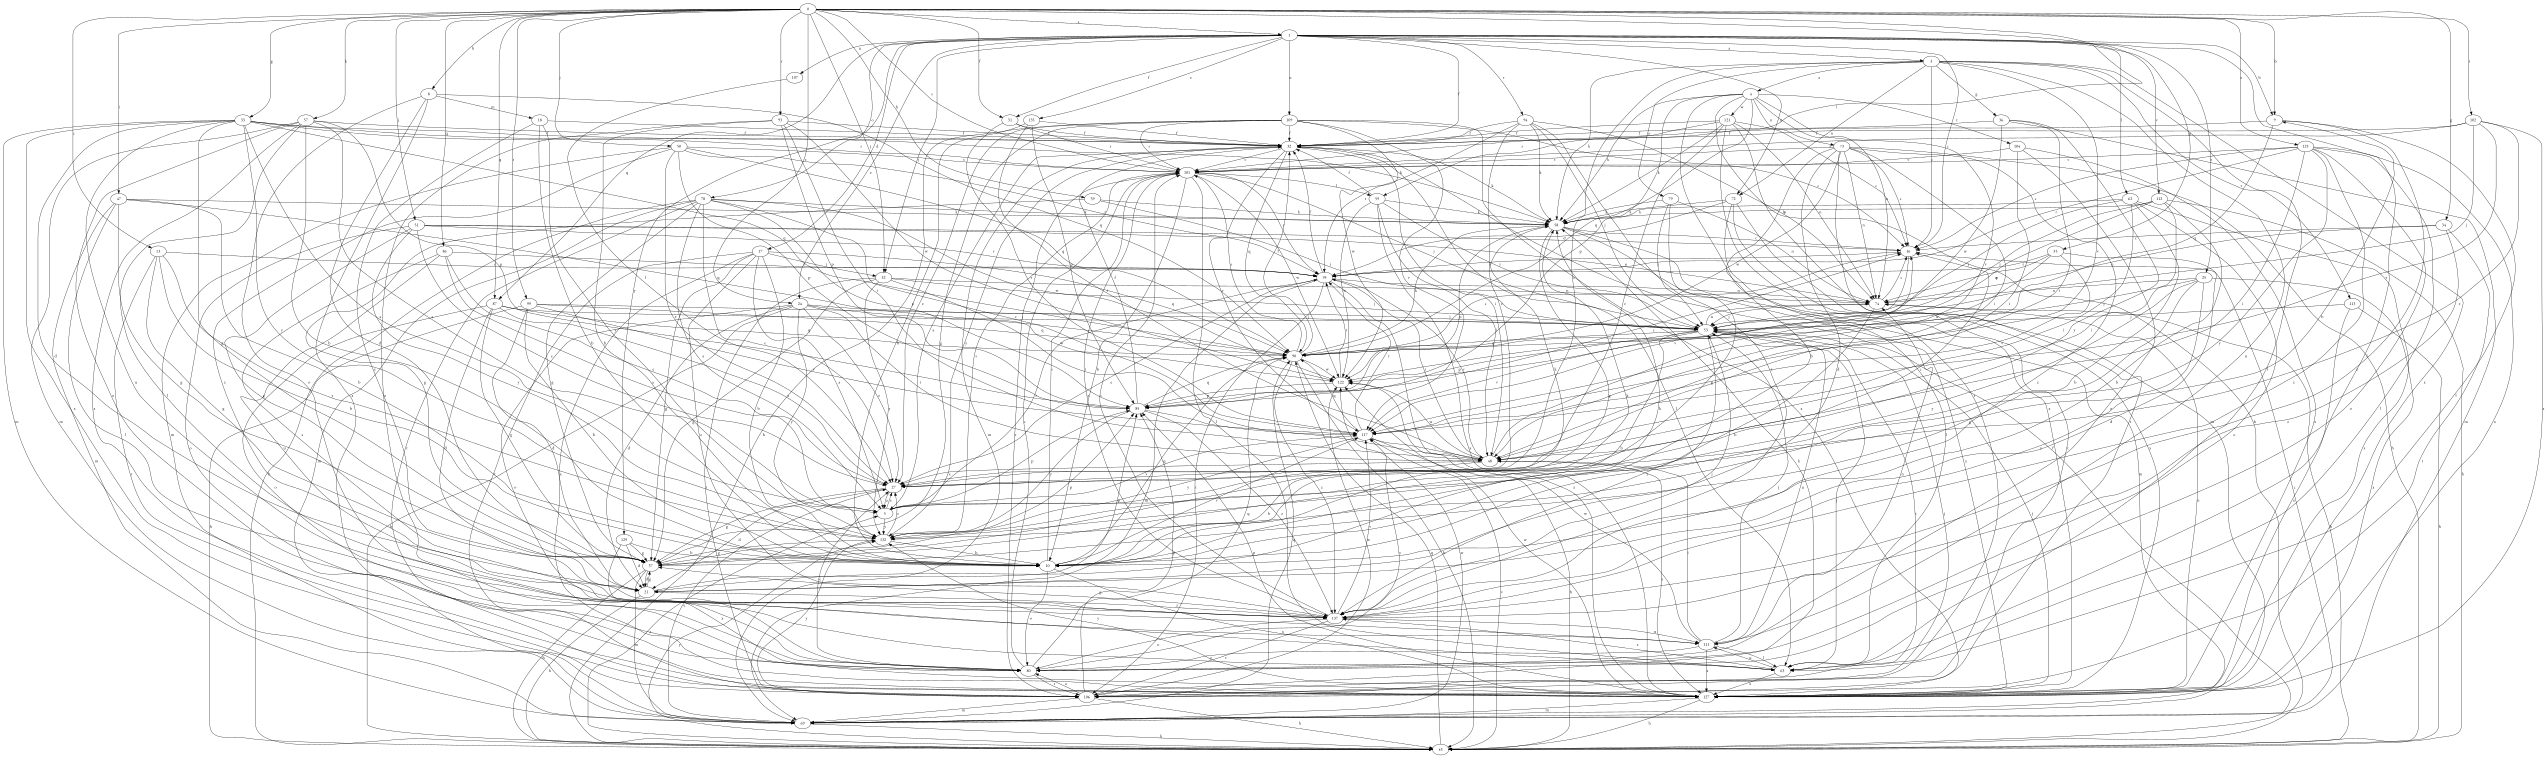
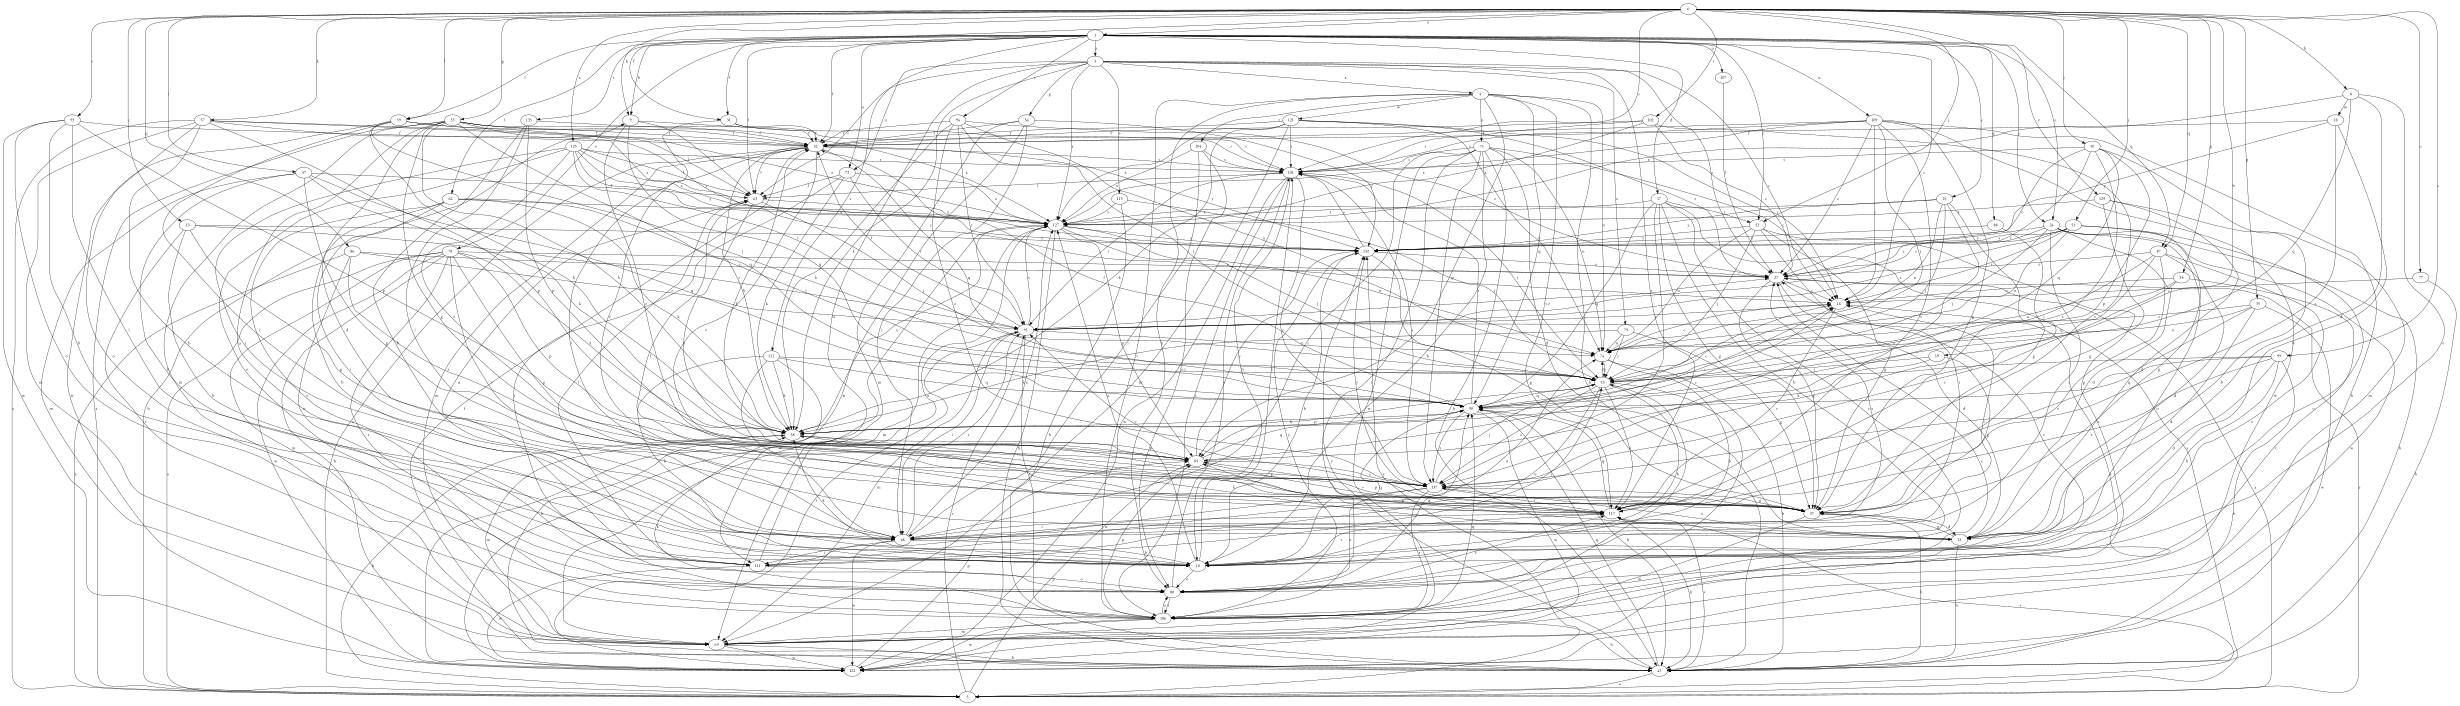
(1631, 122) -> (1171, 203)
(1282, 179) -> (689, 40)
none -> (1995, 225)
(2140, 276) -> (1847, 315)
none -> (2421, 278)
none -> (1093, 472)
(1676, 475) -> (815, 552)
